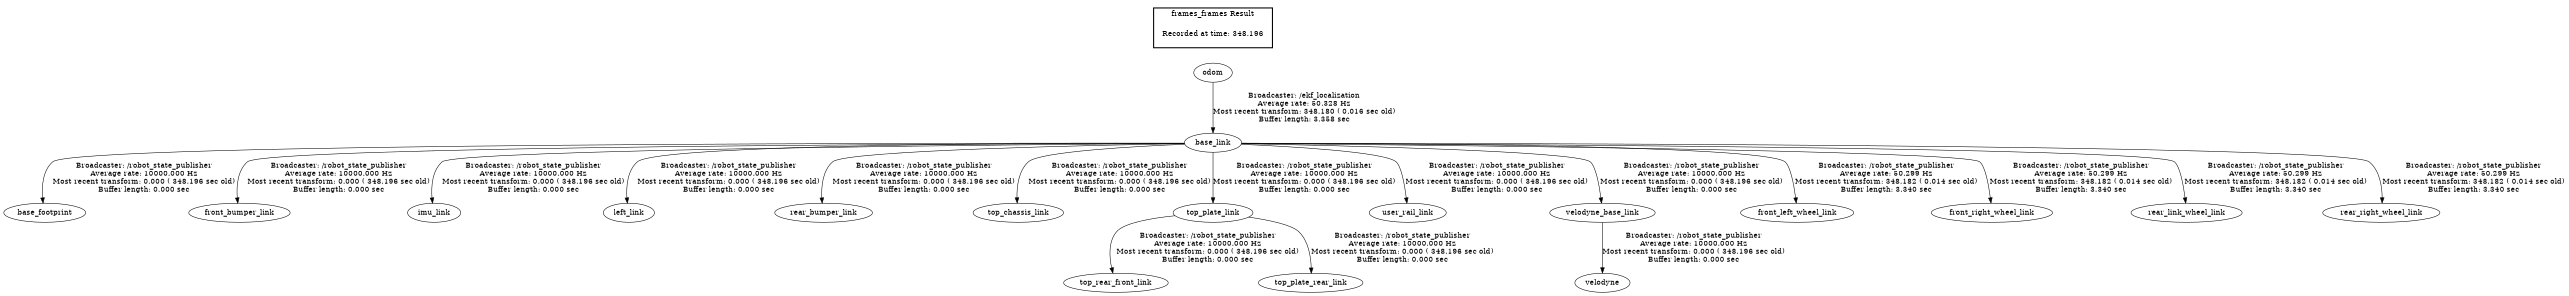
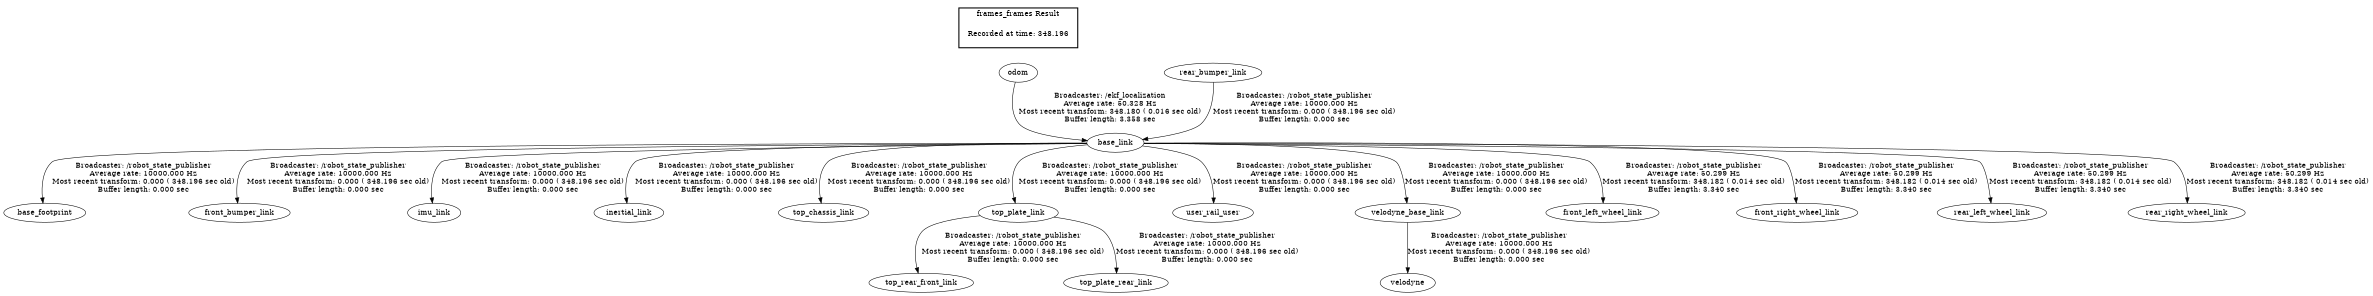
(989, 149) -> (1196, 127)
(629, 213) -> (629, 213)
(1408, 213) -> (1213, 213)
(2187, 213) -> (1992, 213)
